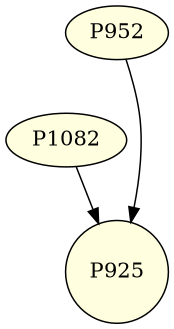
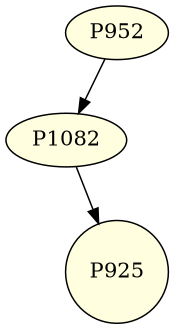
(141, 133) -> (95, 79)
